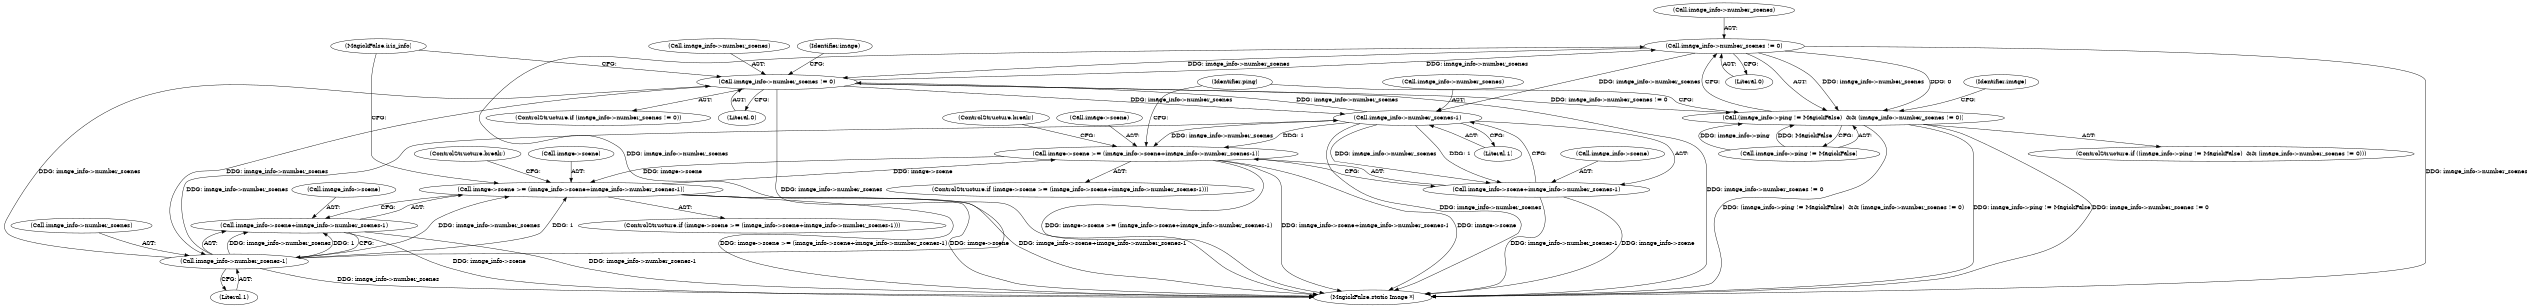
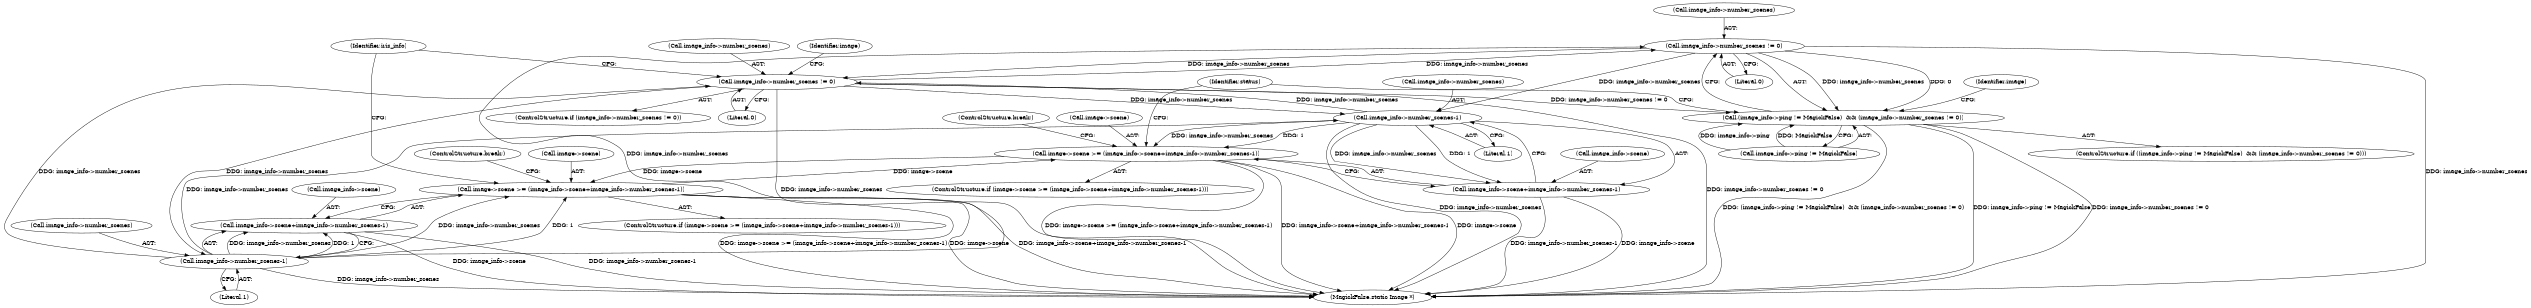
(379, 46) -> (379, 46)
(1235, 82) -> (1235, 82)
